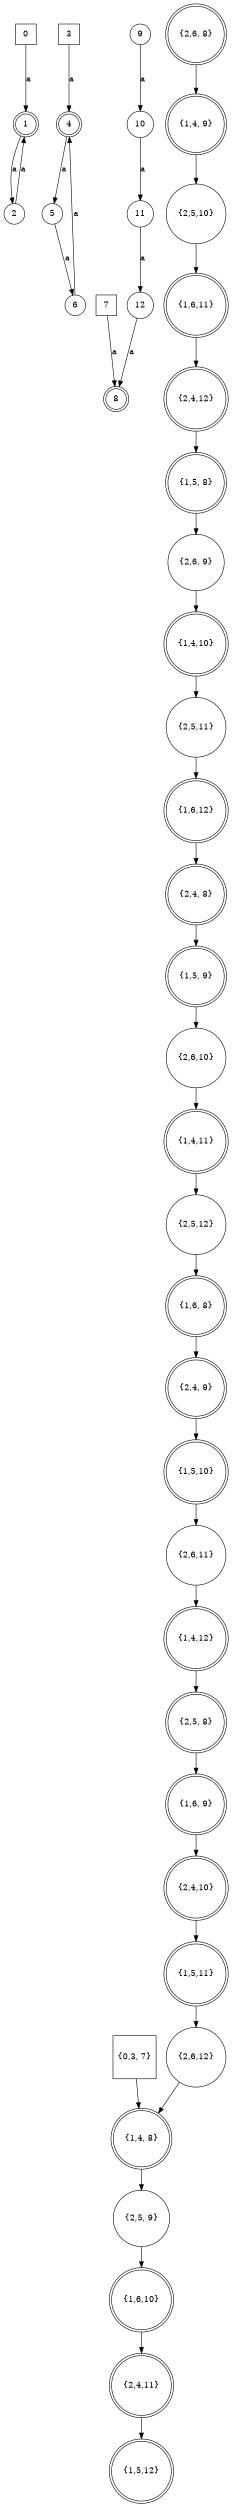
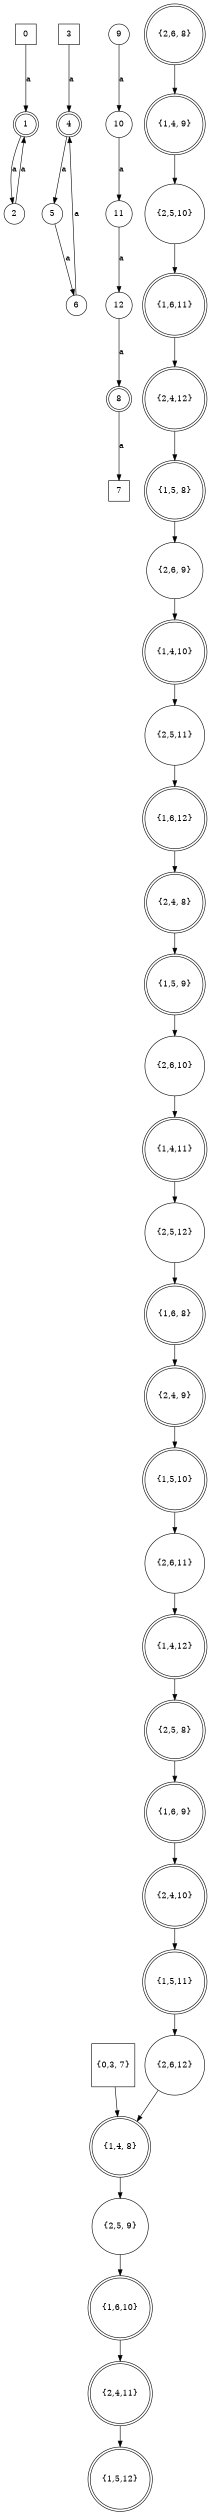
(111, 348) -> (119, 443)
